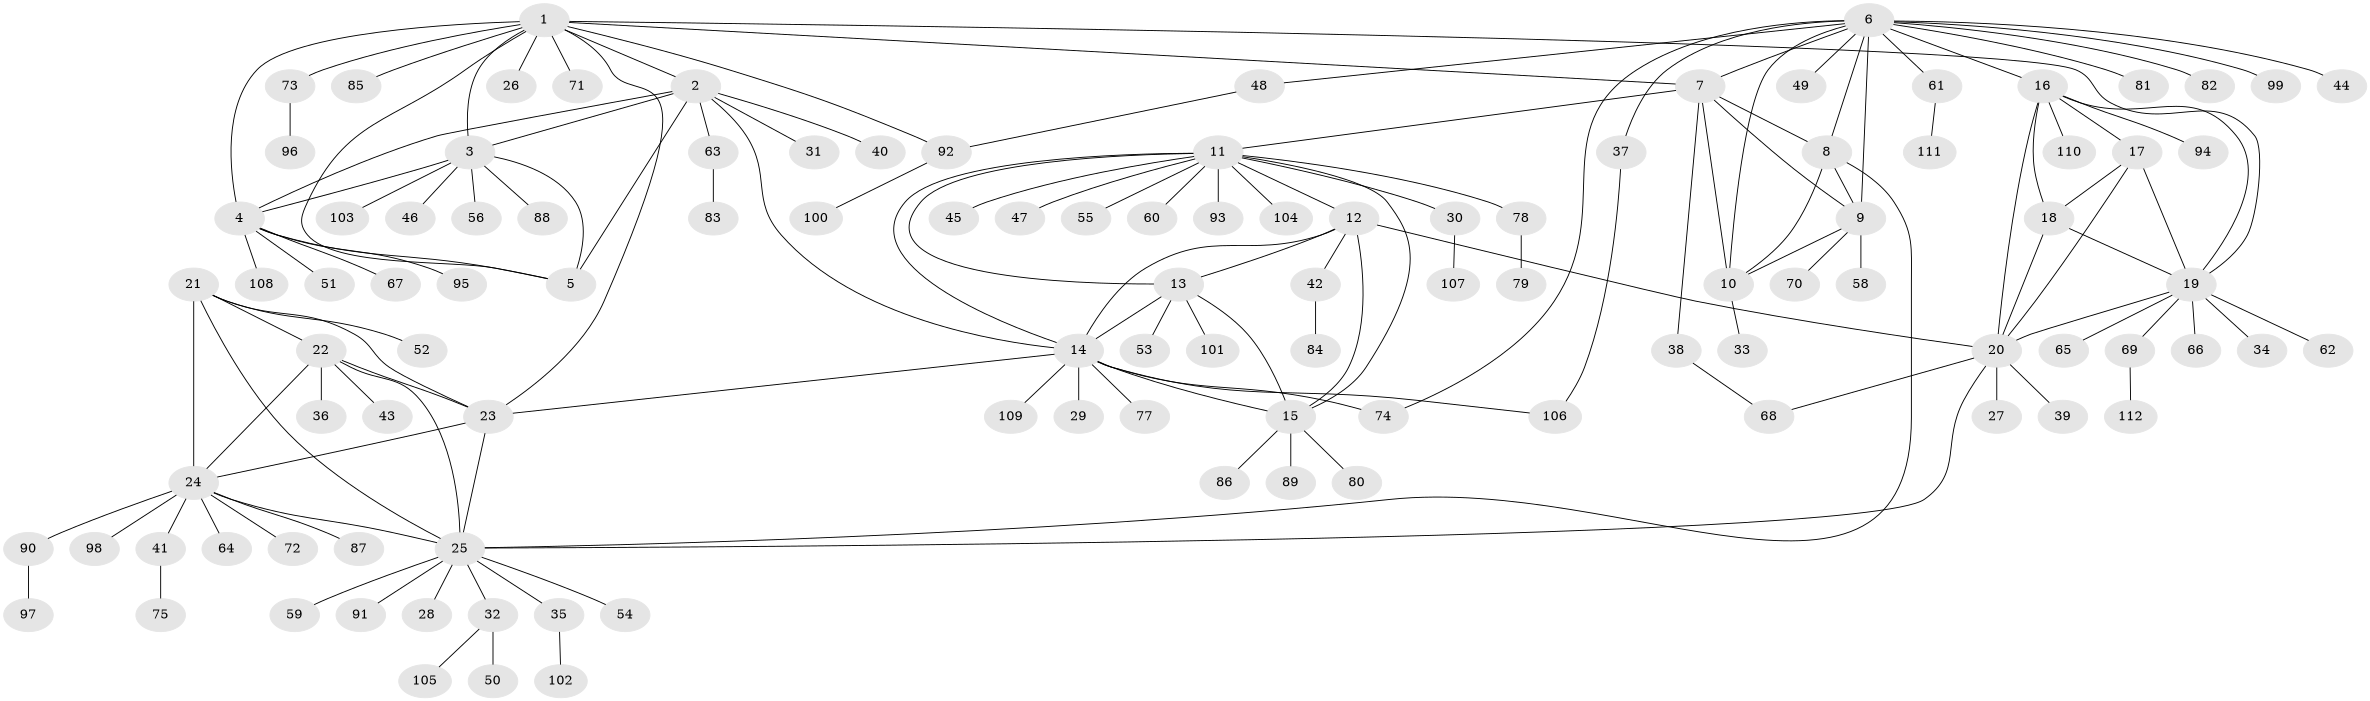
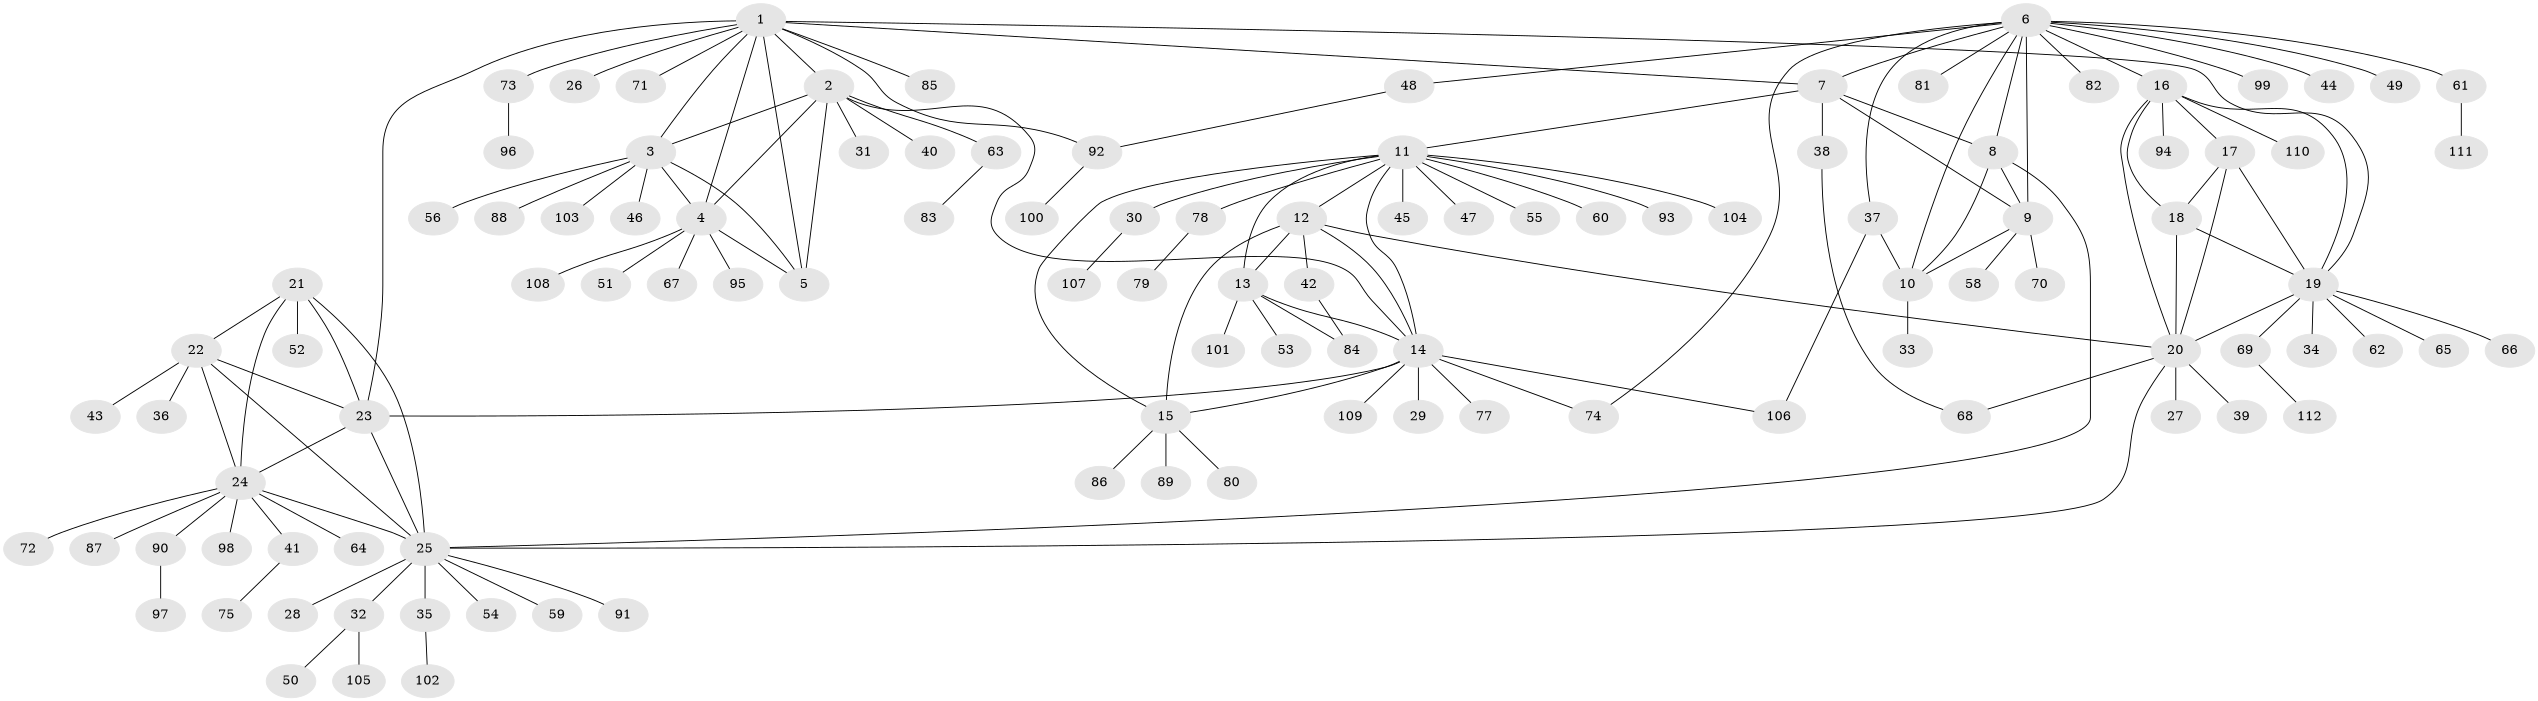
(1714, 186) -> (1890, 252)
(1252, 339) -> (1298, 318)
